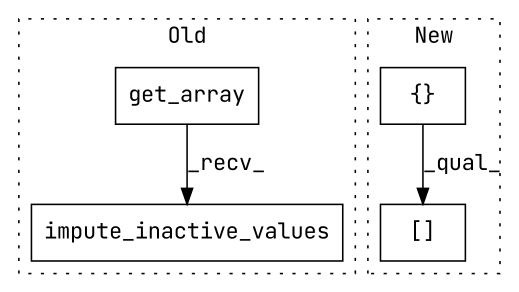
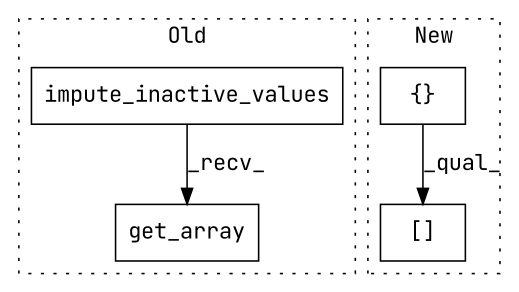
(187, 156) -> (187, 156)
